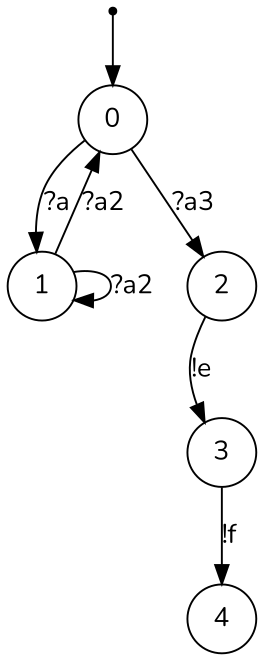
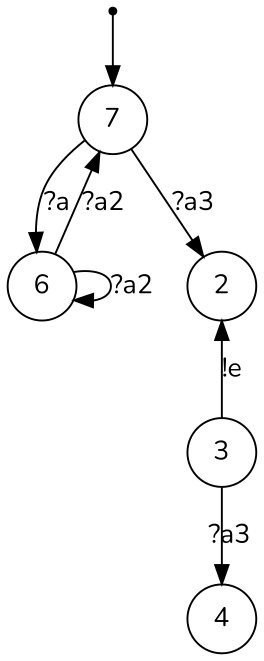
(113, 120) -> (113, 120)
(42, 286) -> (42, 286)
(190, 360) -> (222, 379)
(229, 536) -> (229, 536)
